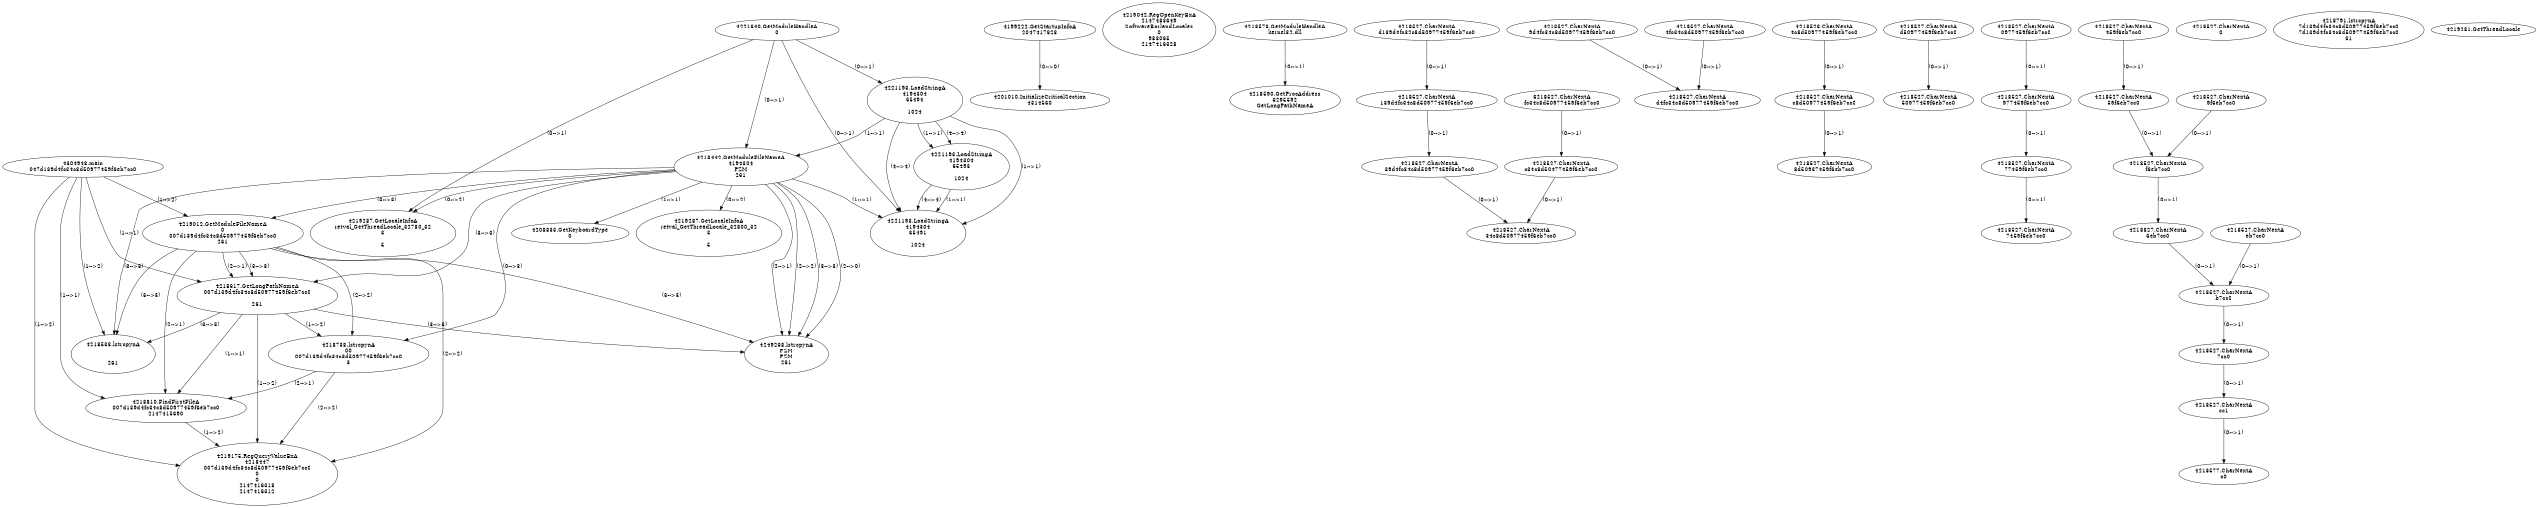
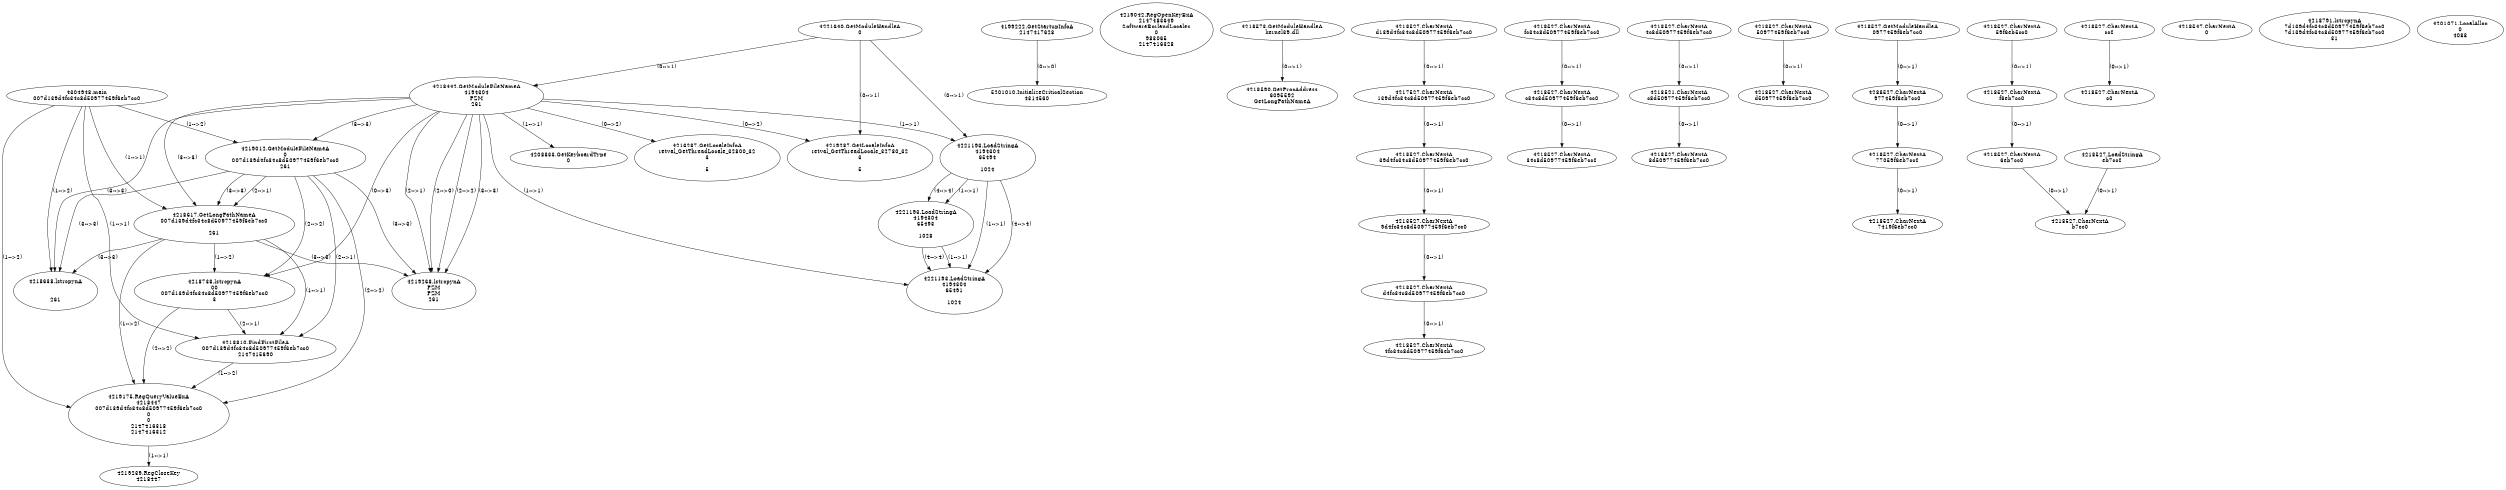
(1040, 30) -> (1037, 30)
(1285, 30) -> (1282, 30)
(1427, 30) -> (1424, 30)
(1824, 30) -> (1679, 30)
(2026, 30) -> (1898, 30)
(2124, 30) -> none
(2221, 30) -> (2207, 30)
none -> (2460, 30)
(2484, 30) -> none
(1701, 63) -> (1424, 318)
(1929, 63) -> (1783, 61)
(1040, 100) -> (1037, 96)
(1285, 100) -> (1282, 96)
(1427, 100) -> (1424, 96)
(1562, 100) -> (1562, 30)
(1824, 100) -> (1679, 96)
(2026, 100) -> (1898, 96)
(2124, 100) -> (2012, 30)
(2221, 100) -> none
(831, 131) -> none
(844, 141) -> (748, 111)
(83, 167) -> (87, 96)
(962, 167) -> (926, 224)
(1561, 167) -> (1562, 96)
(1824, 167) -> (1679, 158)
(2026, 167) -> (1898, 158)
(1474, 199) -> (1424, 189)
(709, 233) -> (707, 158)
(2026, 233) -> (1898, 224)
(2158, 233) -> (2012, 158)
(2256, 233) -> (2112, 158)
(113, 354) -> (56, 291)
(787, 354) -> (434, 291)
(2224, 354) -> none
(2224, 408) -> (2110, 30)
(2224, 474) -> (2110, 96)
none -> (149, 477)
